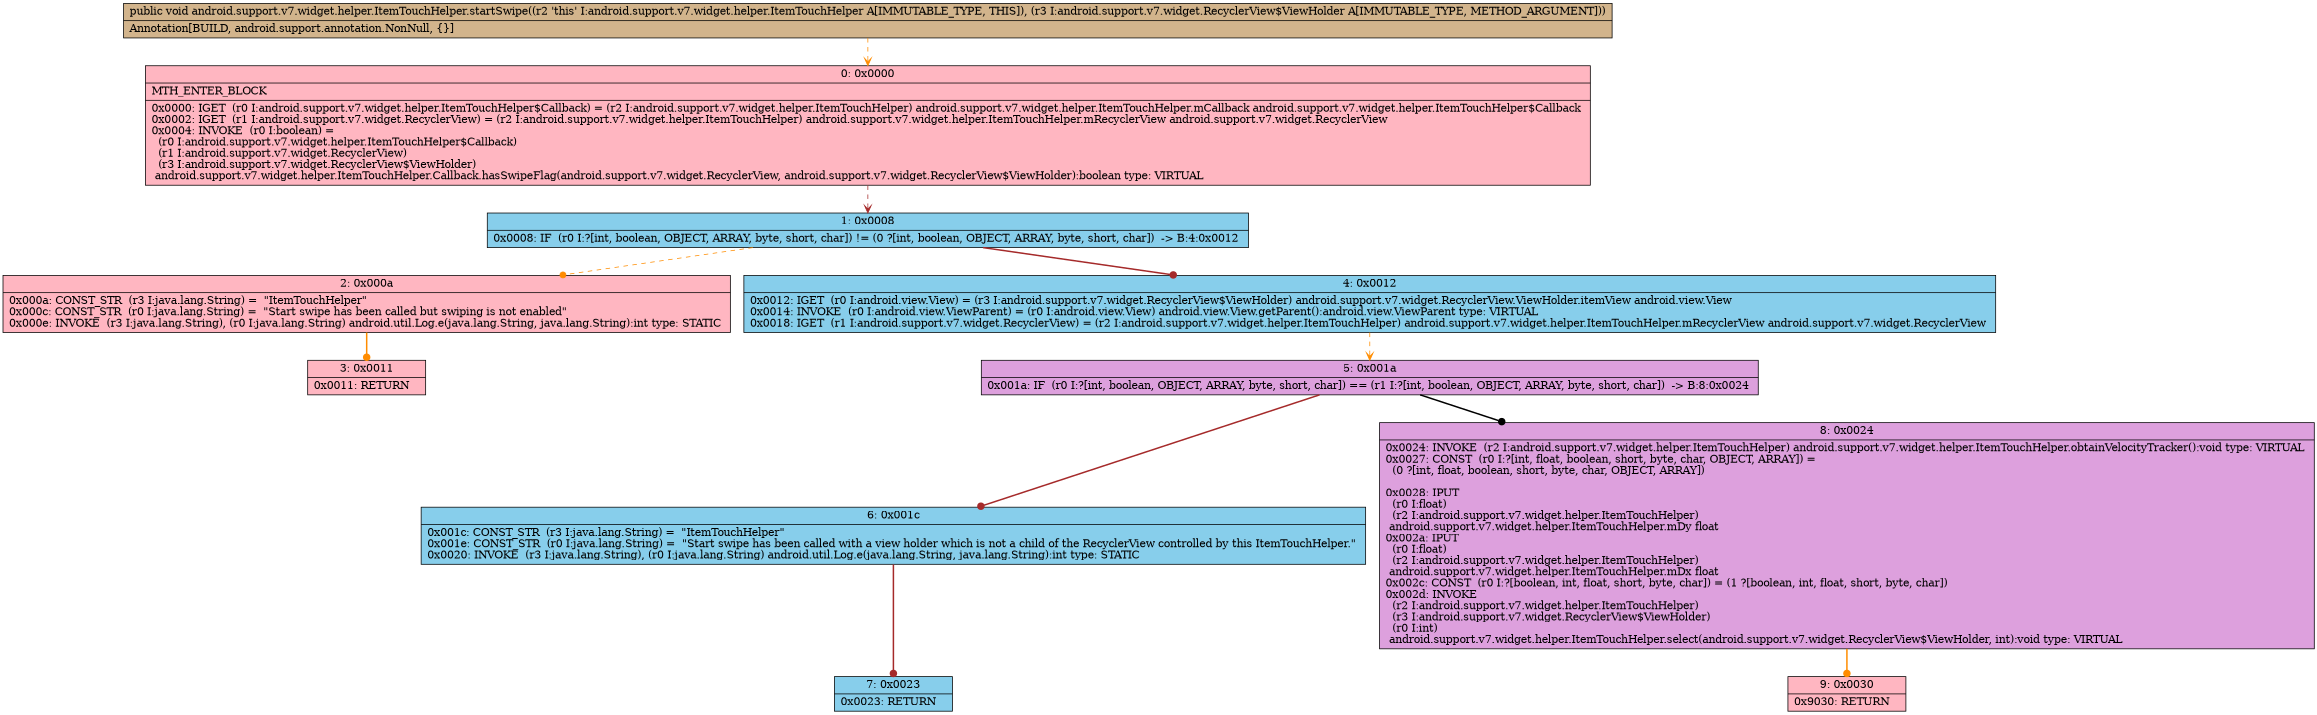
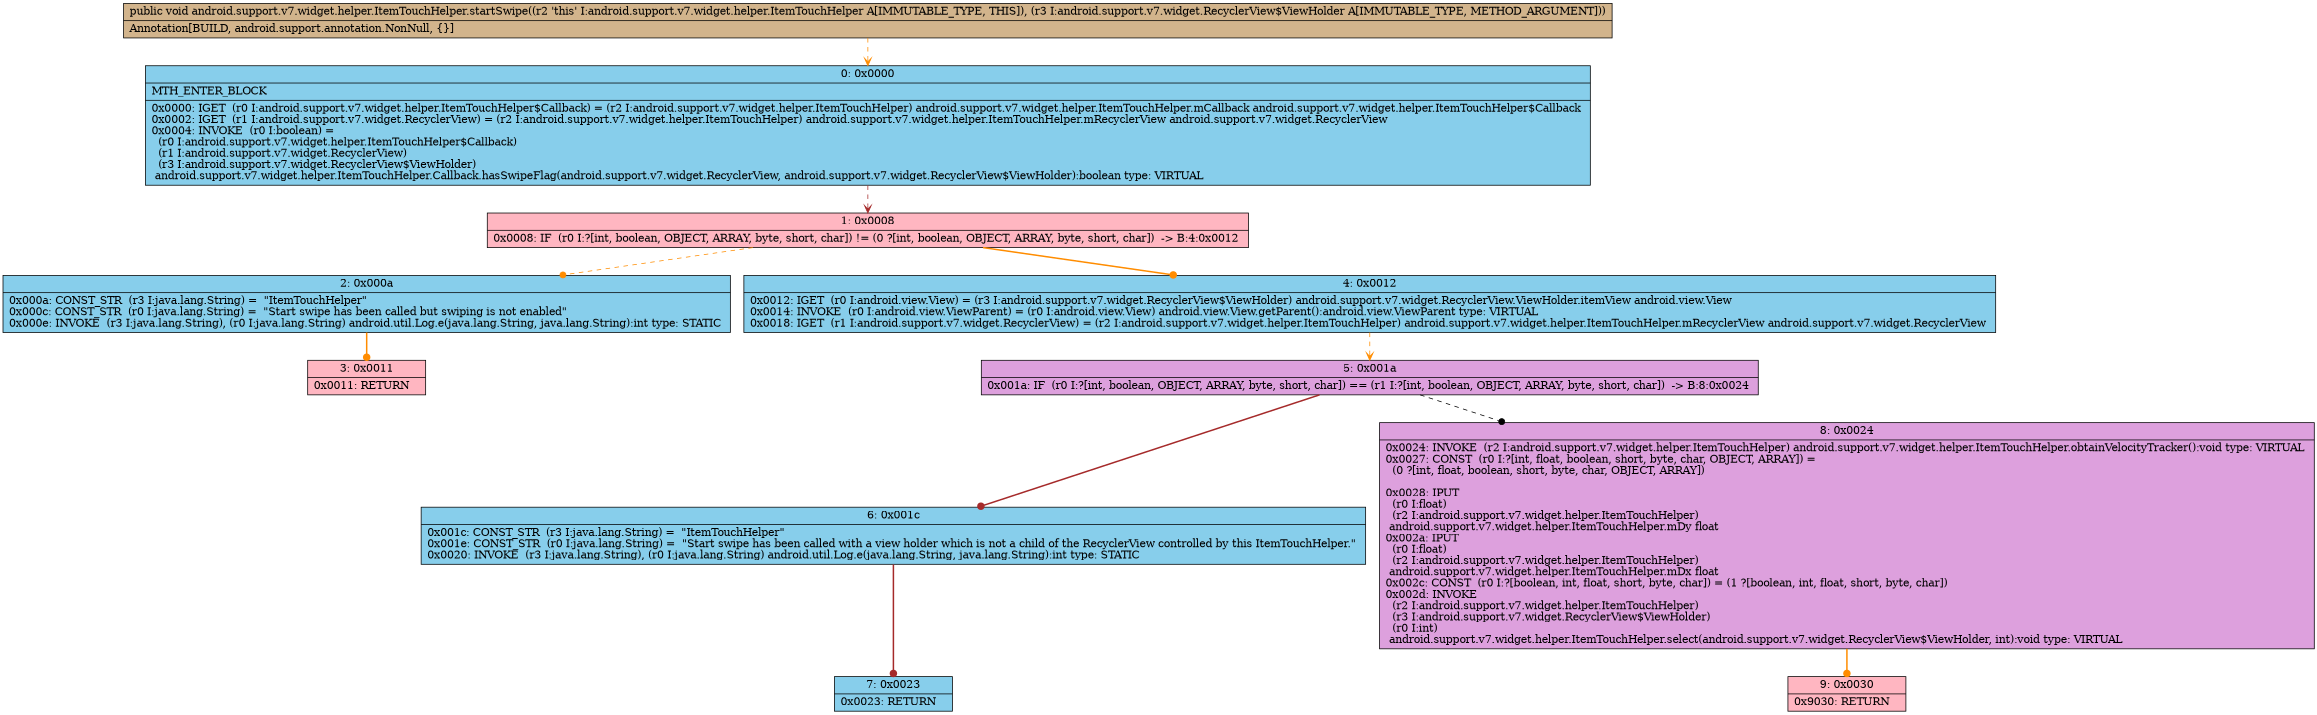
(868, 125) -> (868, 125)
(868, 230) -> (868, 230)
(1077, 261) -> (1077, 261)
(367, 304) -> (367, 304)
(1459, 408) -> (1459, 408)
